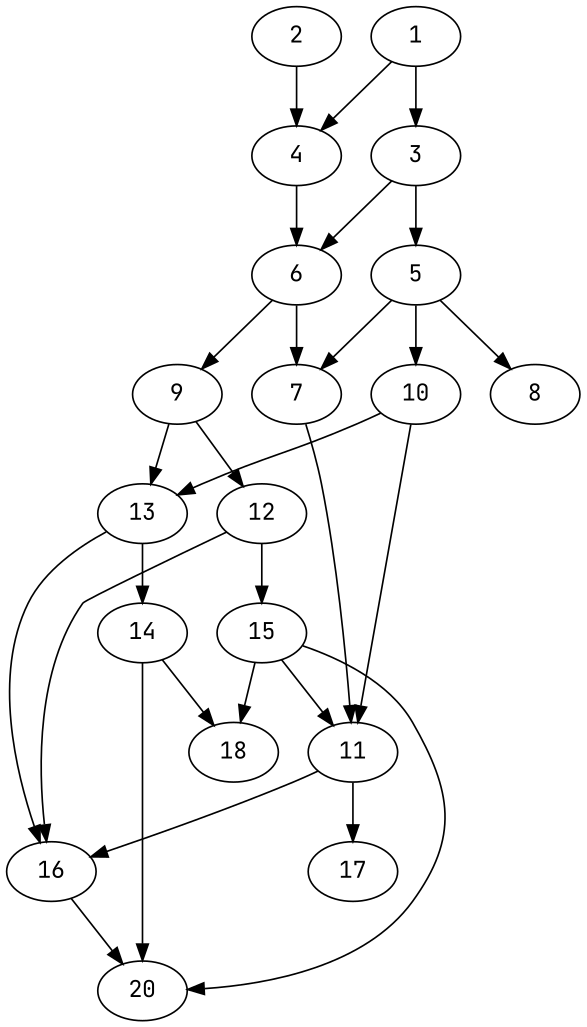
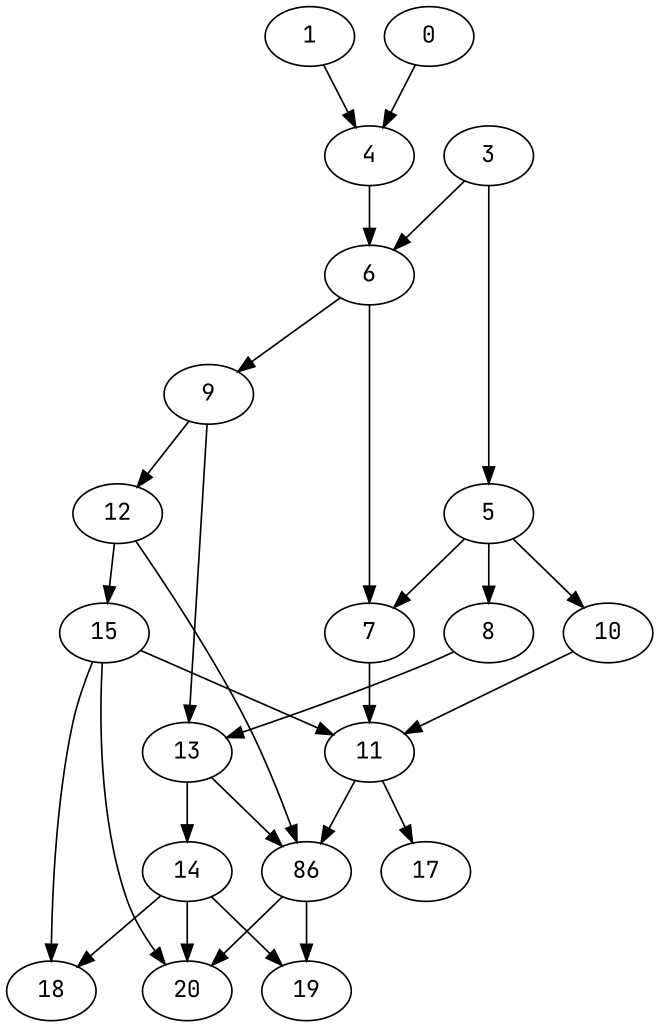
(297, 36) -> (429, 36)
(416, 88) -> none
(287, 451) -> (349, 694)
(51, 872) -> (307, 872)
none -> (307, 991)
